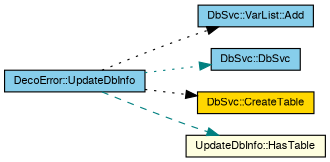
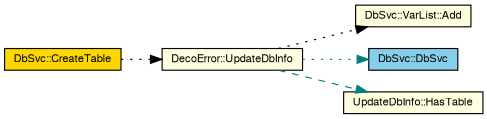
(256, 16) -> (413, 16)
(75, 81) -> (232, 59)
(165, 92) -> (136, 59)
